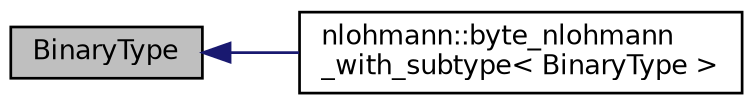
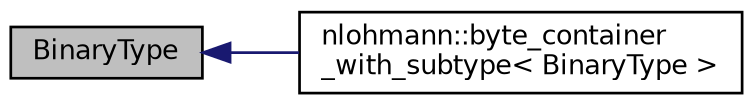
(521, 53) -> (521, 53)
